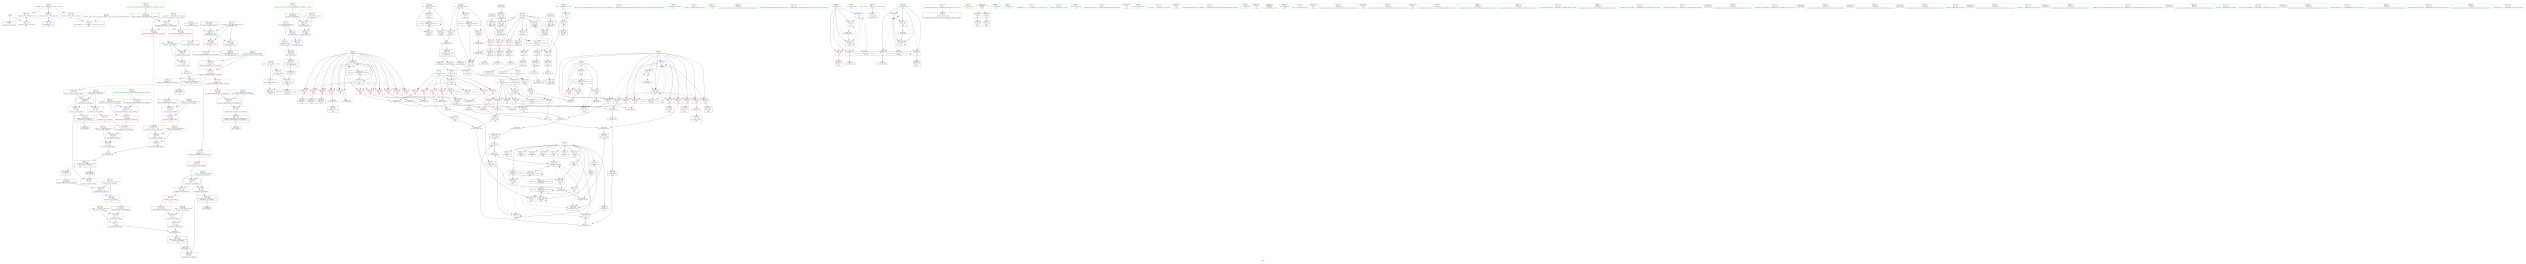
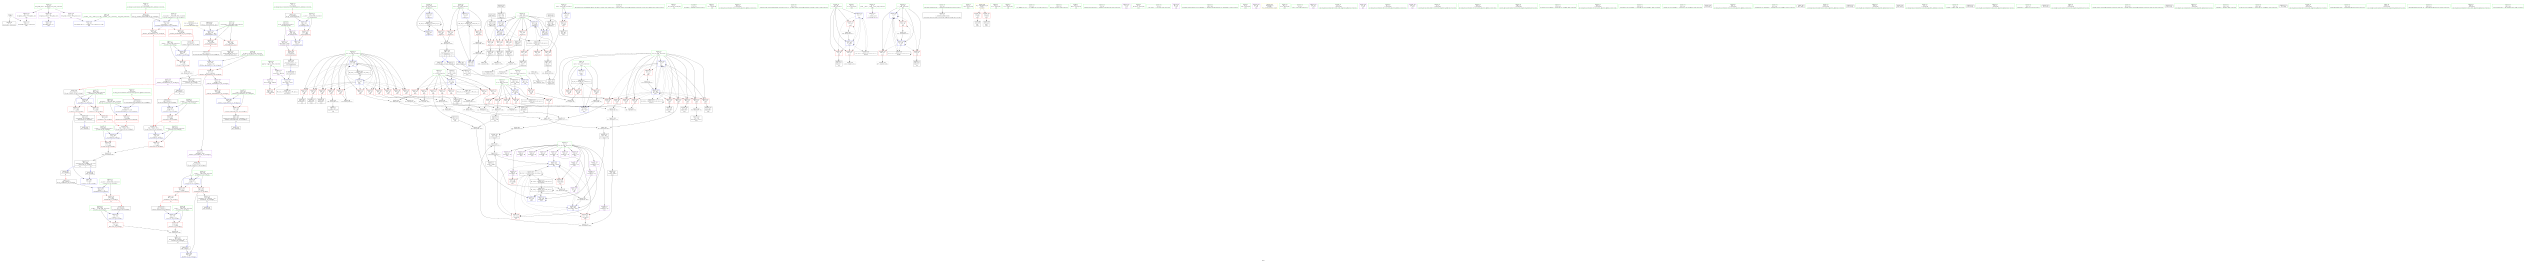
(536, 63) -> none
